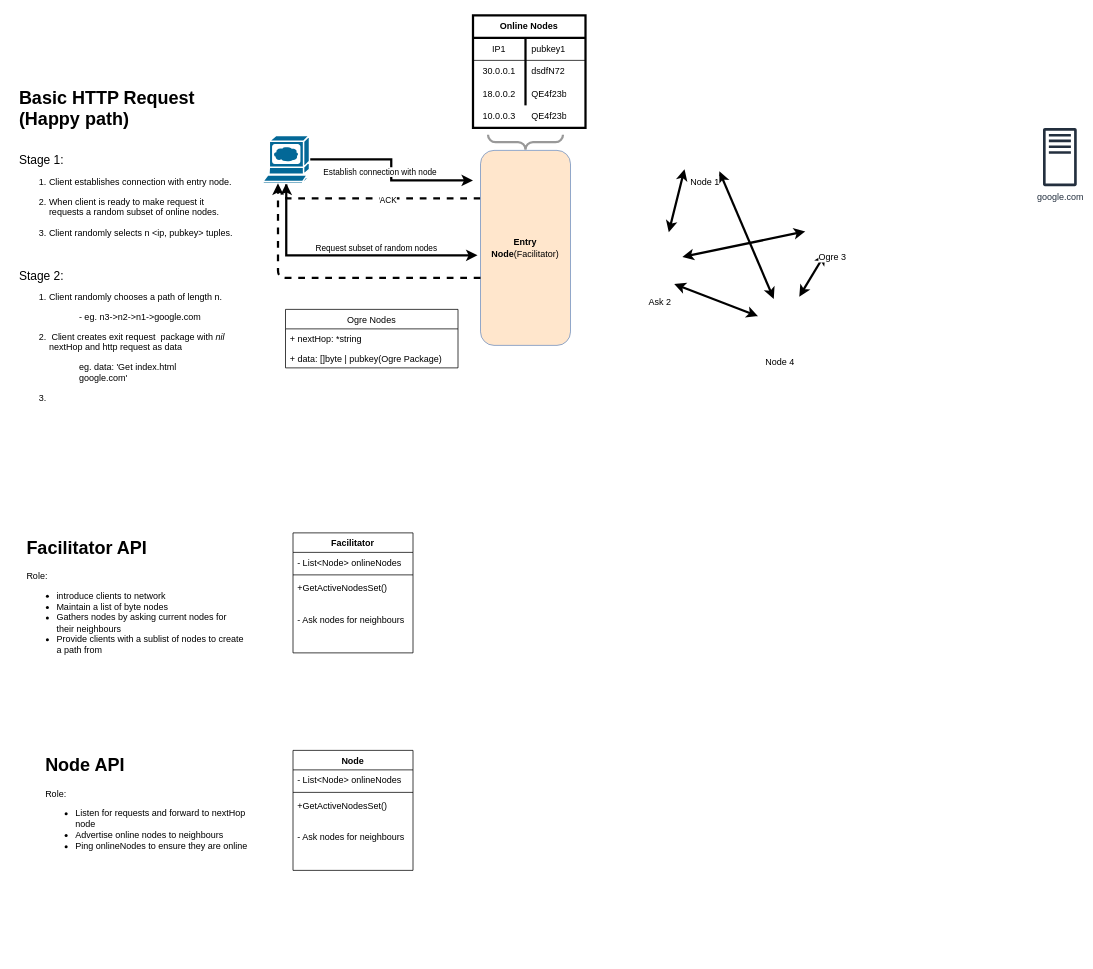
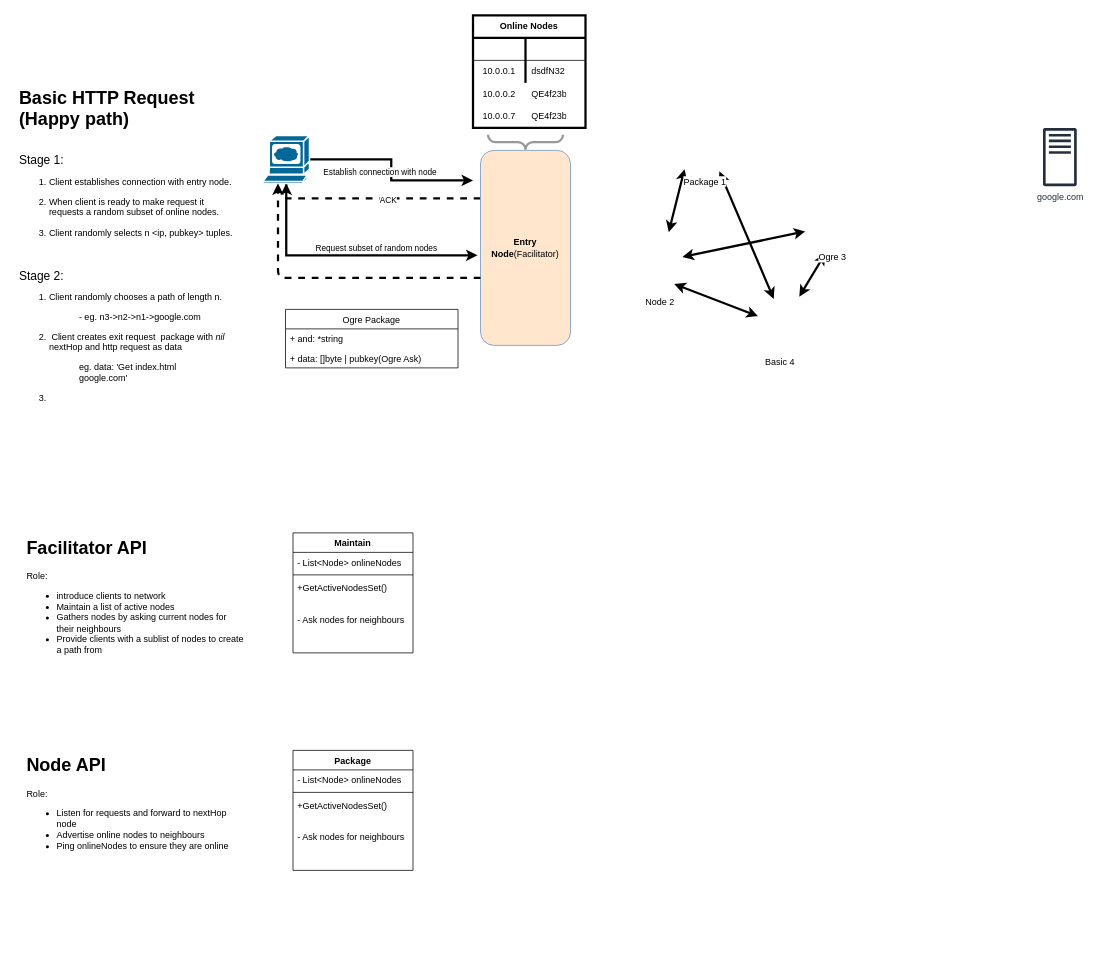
(499, 49) -> none
(555, 49) -> none
(499, 72) -> (499, 72)
(549, 72) -> (549, 72)
(499, 94) -> (499, 94)
(499, 117) -> (499, 117)
(705, 182) -> (705, 182)
(660, 302) -> (660, 302)
(371, 320) -> (371, 320)
(330, 339) -> (320, 339)
(375, 359) -> (364, 359)
(780, 362) -> (780, 362)
(353, 543) -> (353, 543)
(136, 569) -> (136, 569)
(353, 761) -> (353, 761)
(154, 852) -> (135, 852)
